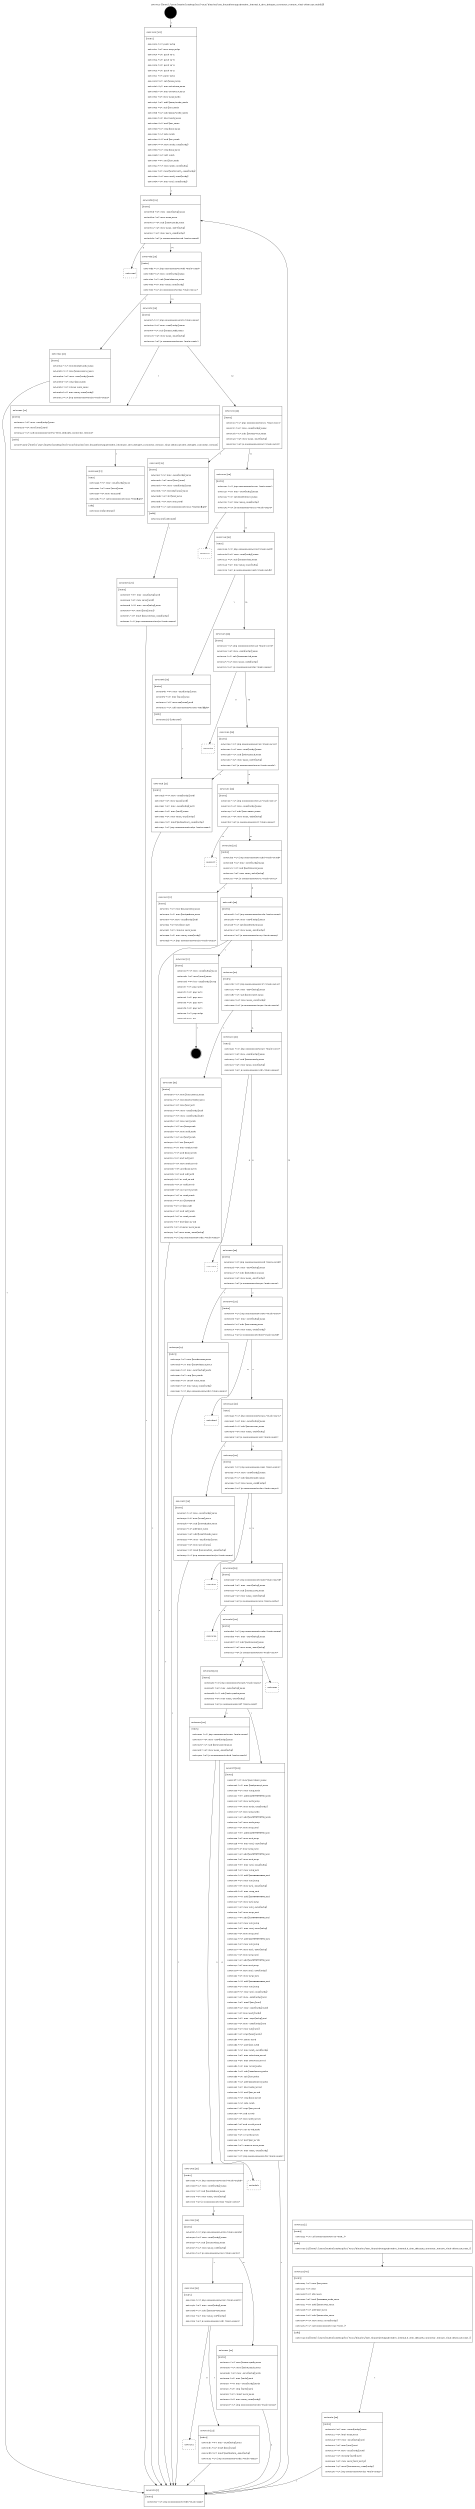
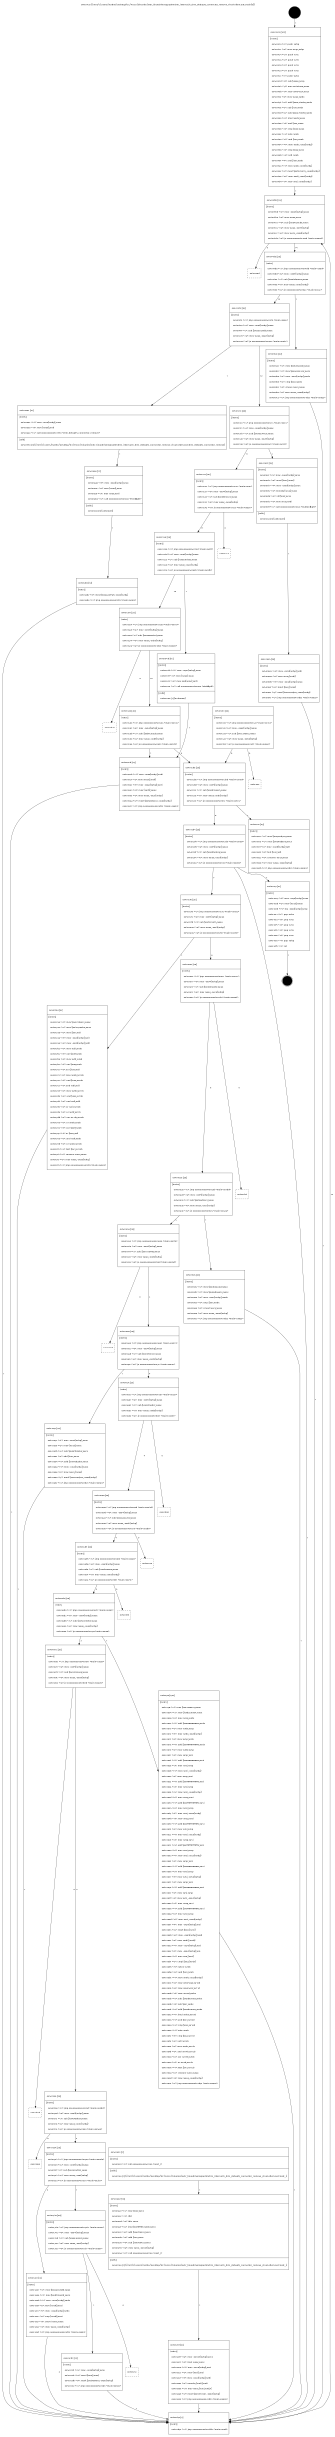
none -> (107, 592)
(248, 776) -> (181, 755)
none -> (35, 2164)
